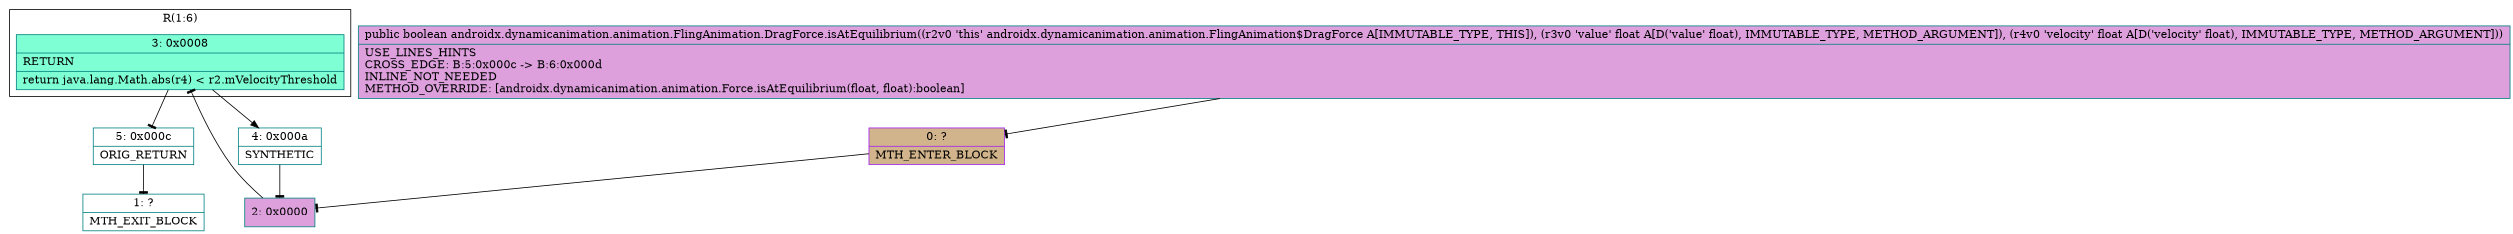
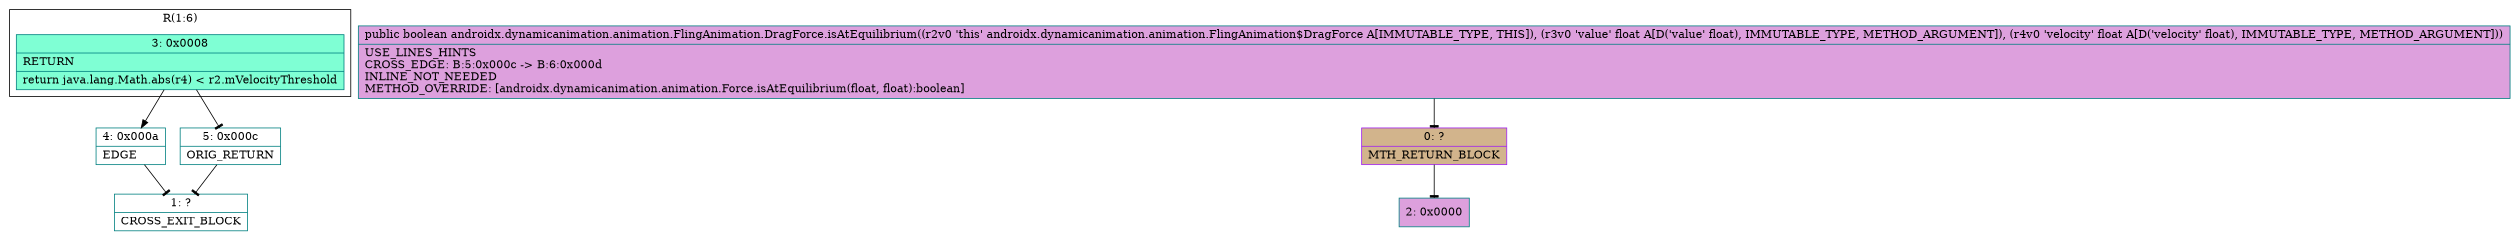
(221, 150) -> none
(280, 155) -> (120, 155)
(937, 155) -> (1434, 155)
(280, 179) -> (155, 178)
(144, 221) -> (181, 221)
